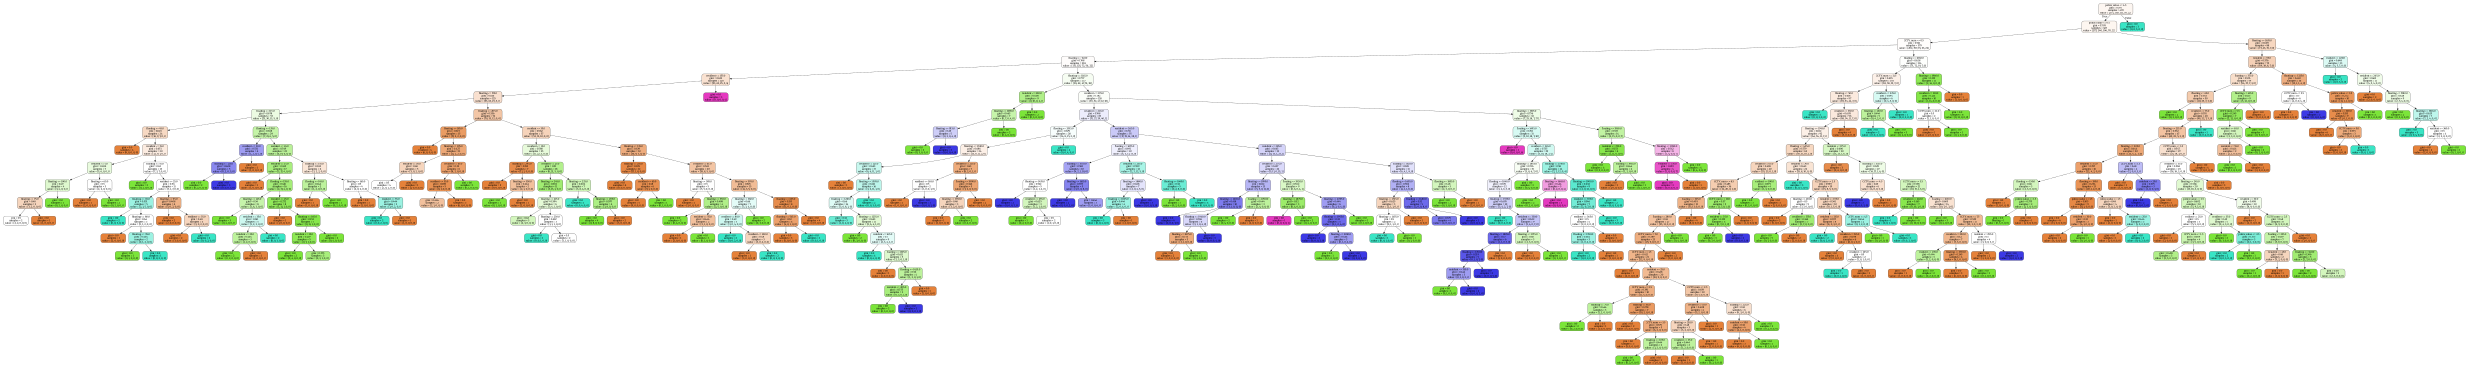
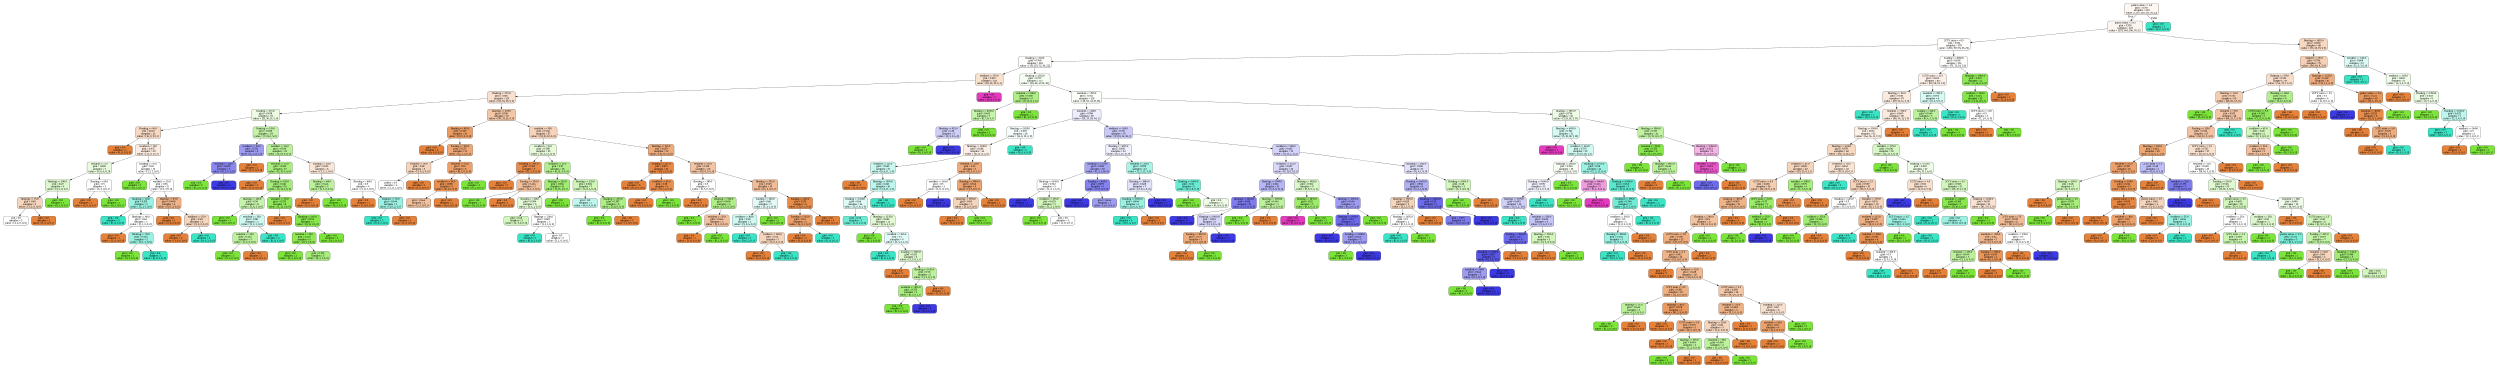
(1957, 115) -> none
(1836, 168) -> (1886, 168)
(384, 185) -> (391, 185)
(1667, 185) -> (1706, 185)
none -> (557, 203)
(578, 203) -> (585, 203)
(1202, 203) -> (1216, 203)
none -> (1542, 203)
(1747, 203) -> (1789, 203)
(1774, 221) -> none
(1913, 221) -> (1955, 221)
(2166, 256) -> none
